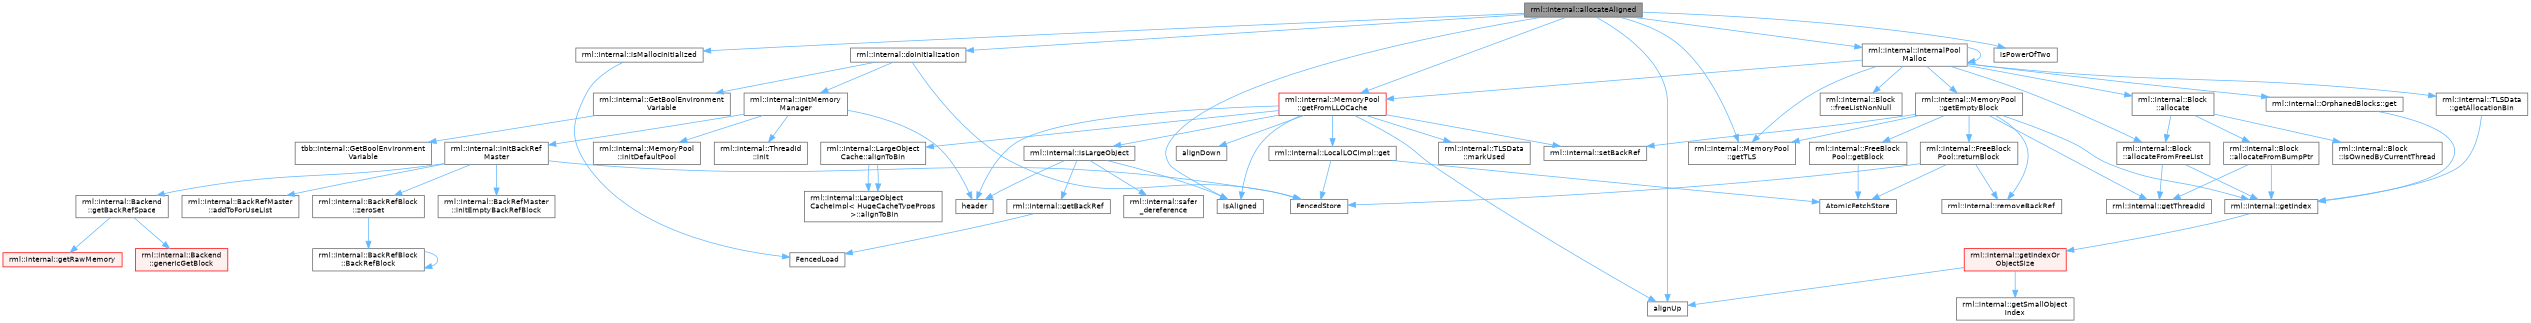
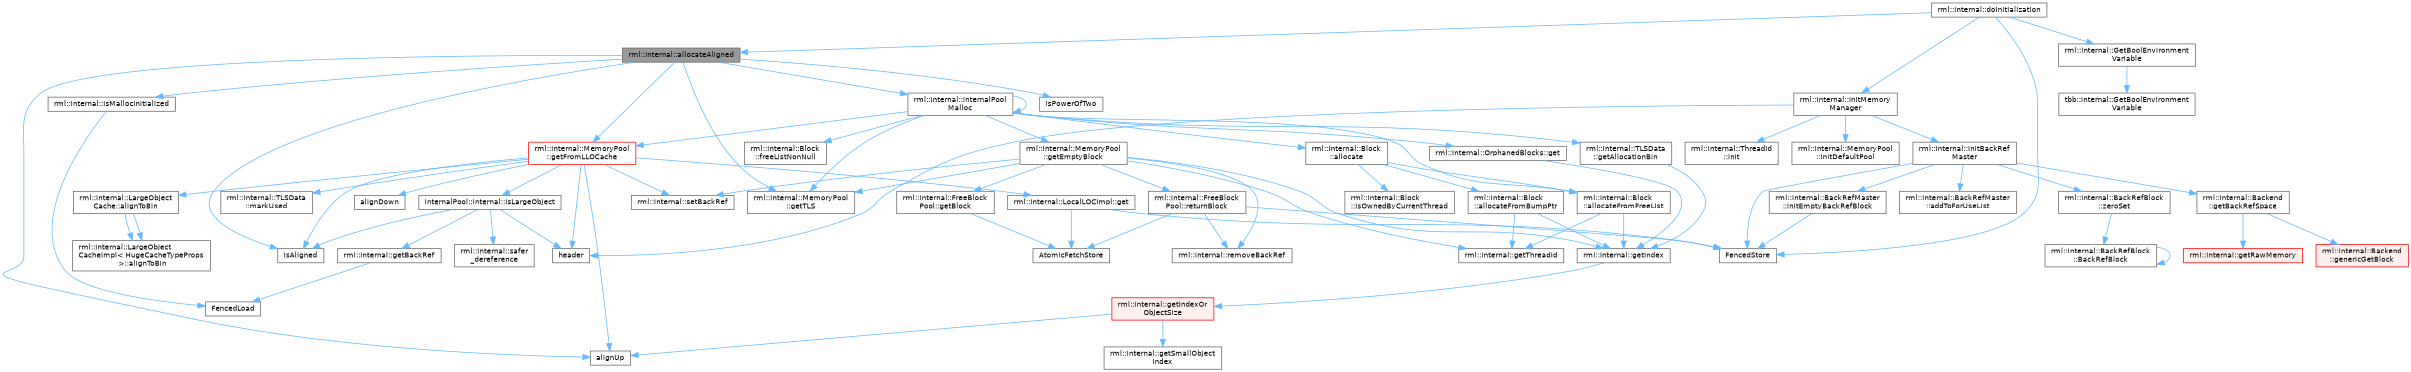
(1249, 32) -> (1339, 32)
(1079, 153) -> (490, 202)
none -> (1788, 229)
